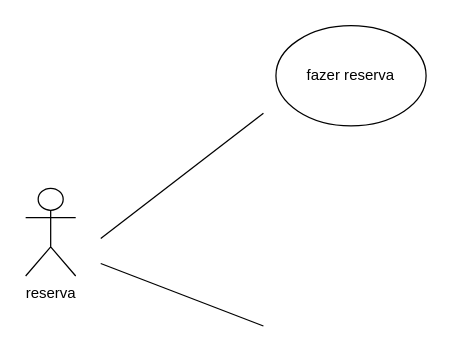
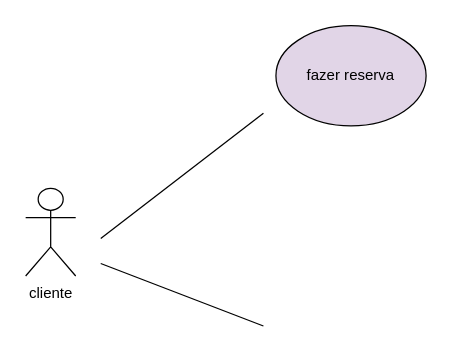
(351, 76) -> (351, 76)
(51, 293) -> (51, 293)
